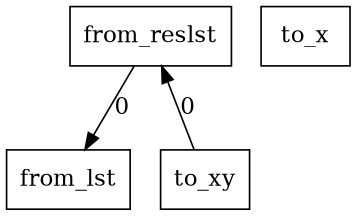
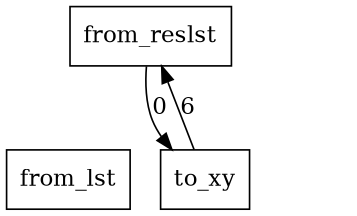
(306, 36) -> none
(114, 101) -> (148, 103)
(189, 108) -> (189, 108)
